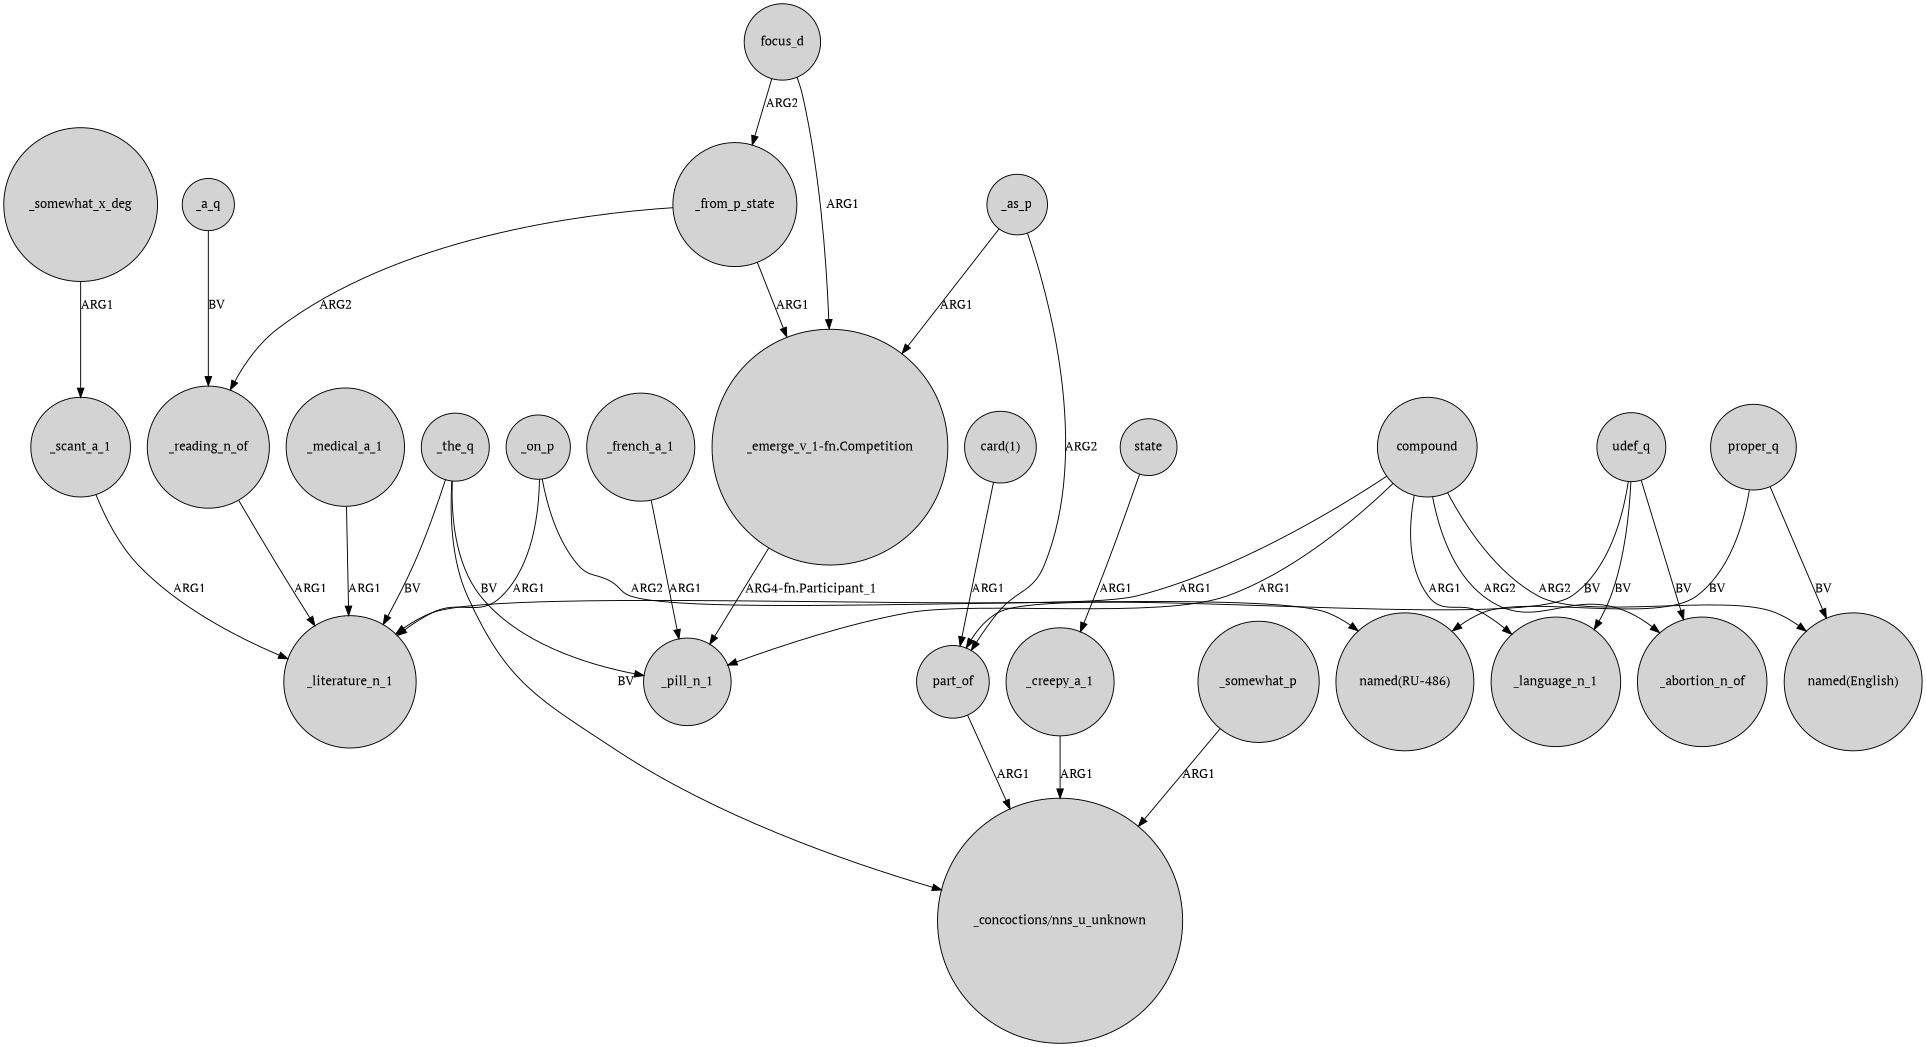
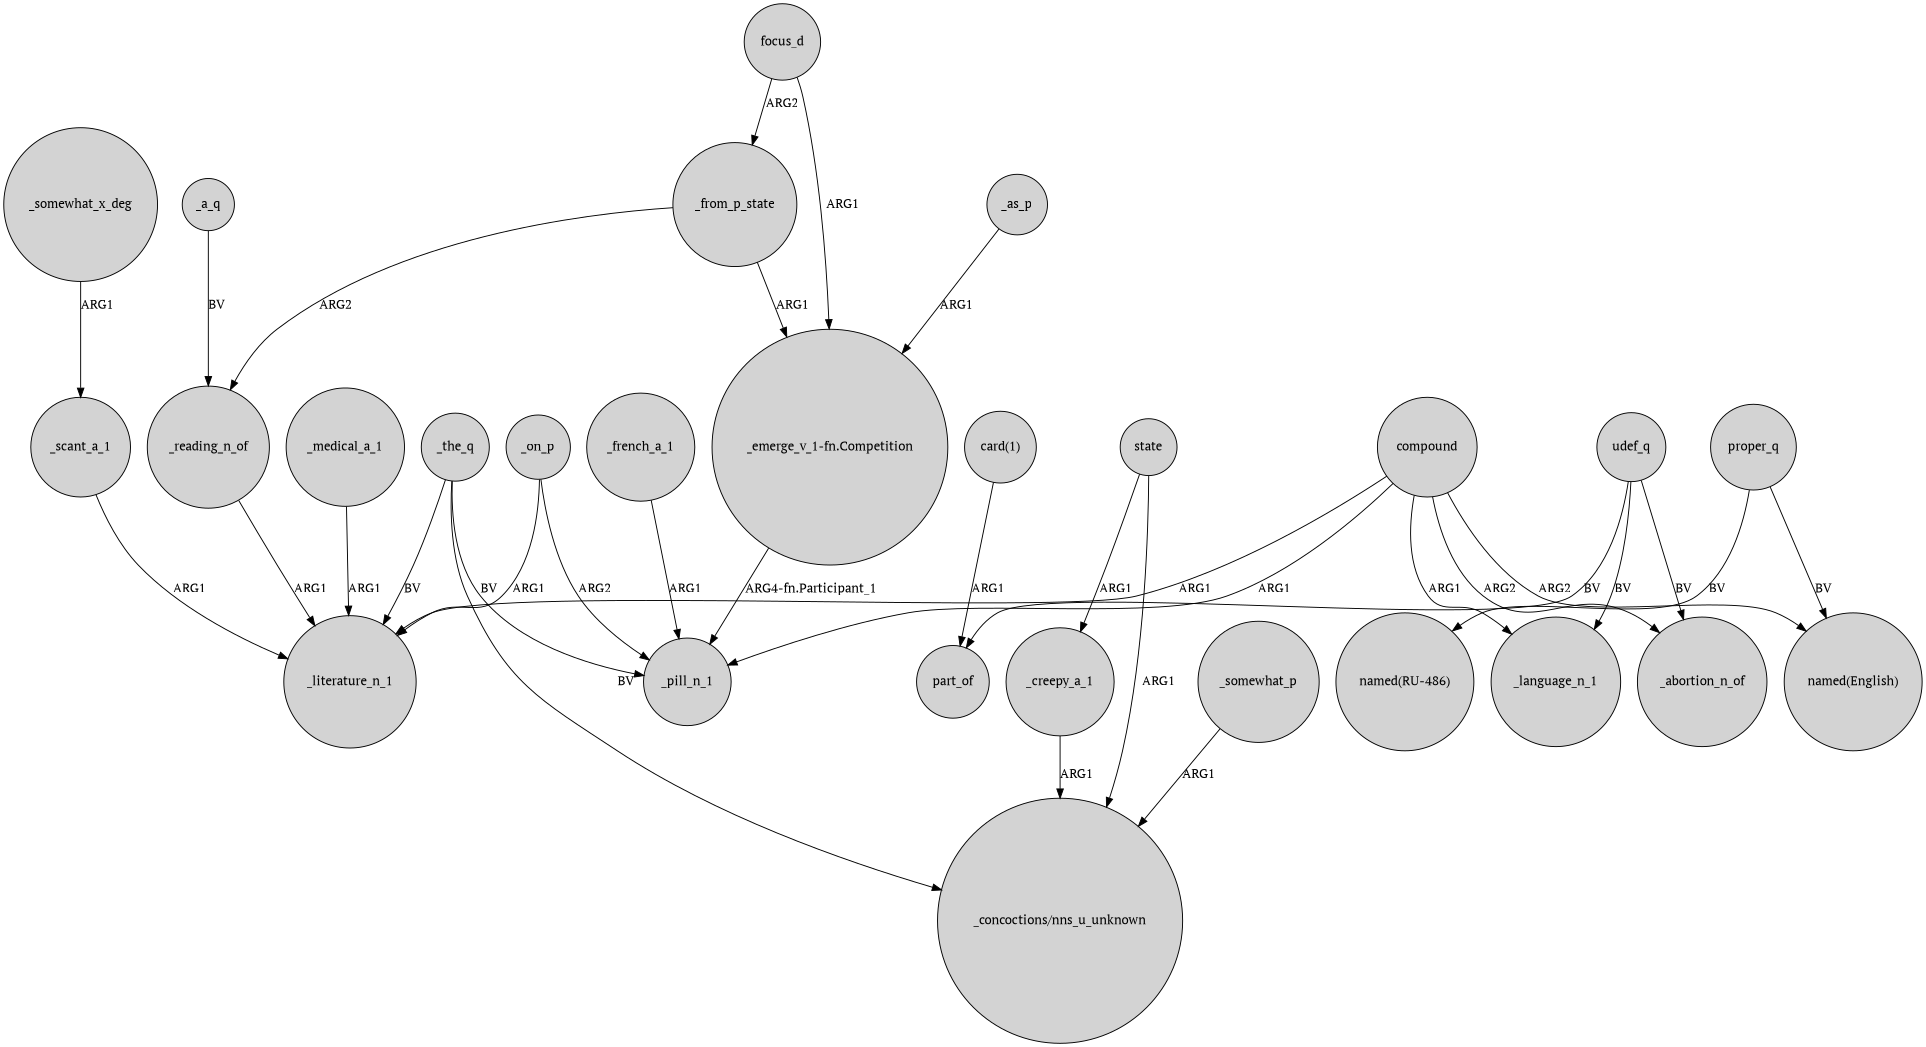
(1065, 450) -> none
(914, 604) -> (569, 580)
(987, 758) -> (1140, 638)
